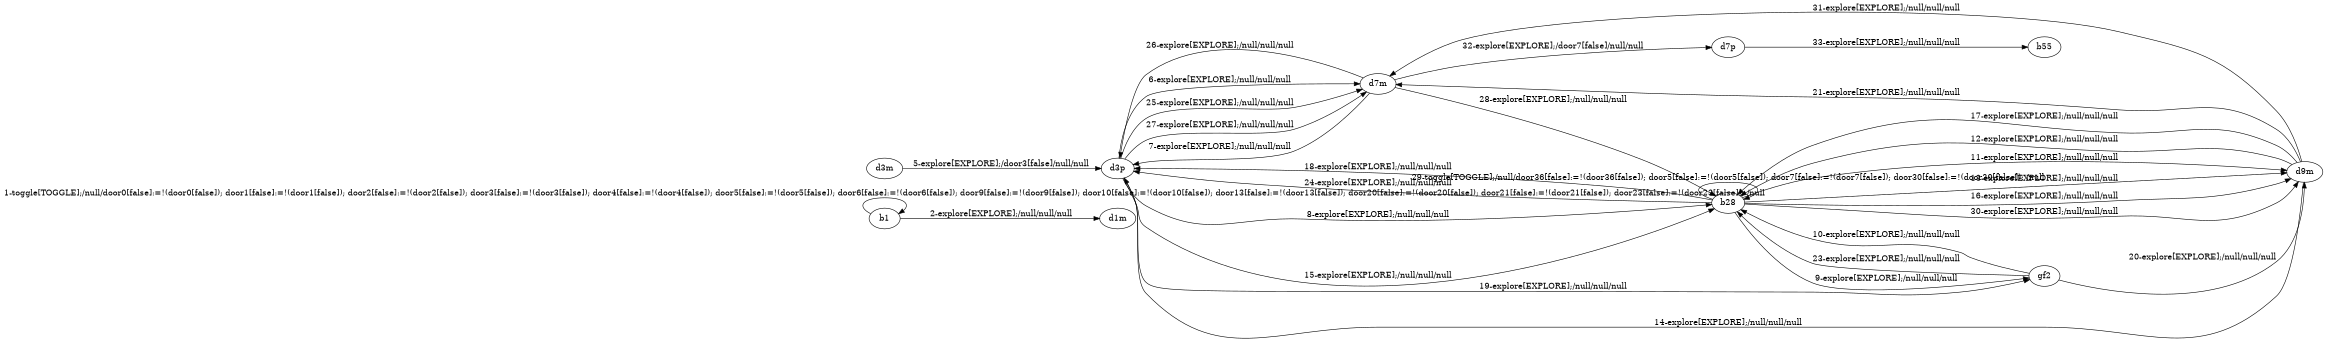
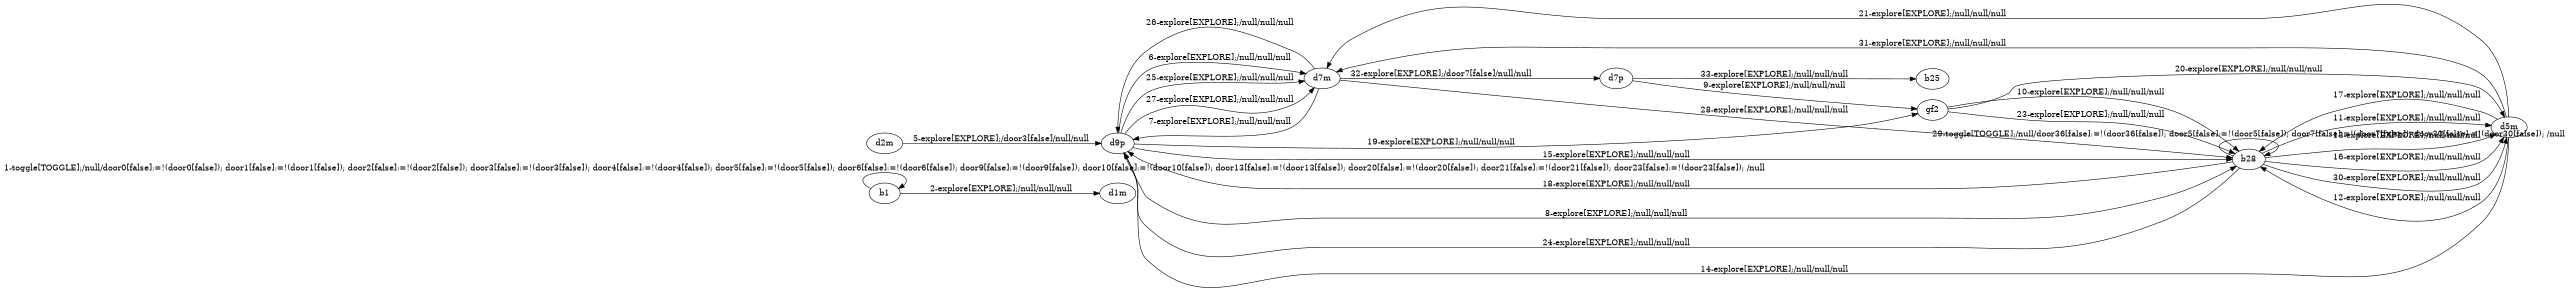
(2044, 47) -> (1933, 79)
(885, 168) -> (885, 143)
(1118, 168) -> (1118, 143)
(2305, 172) -> (2509, 127)
(1865, 290) -> (1772, 97)
